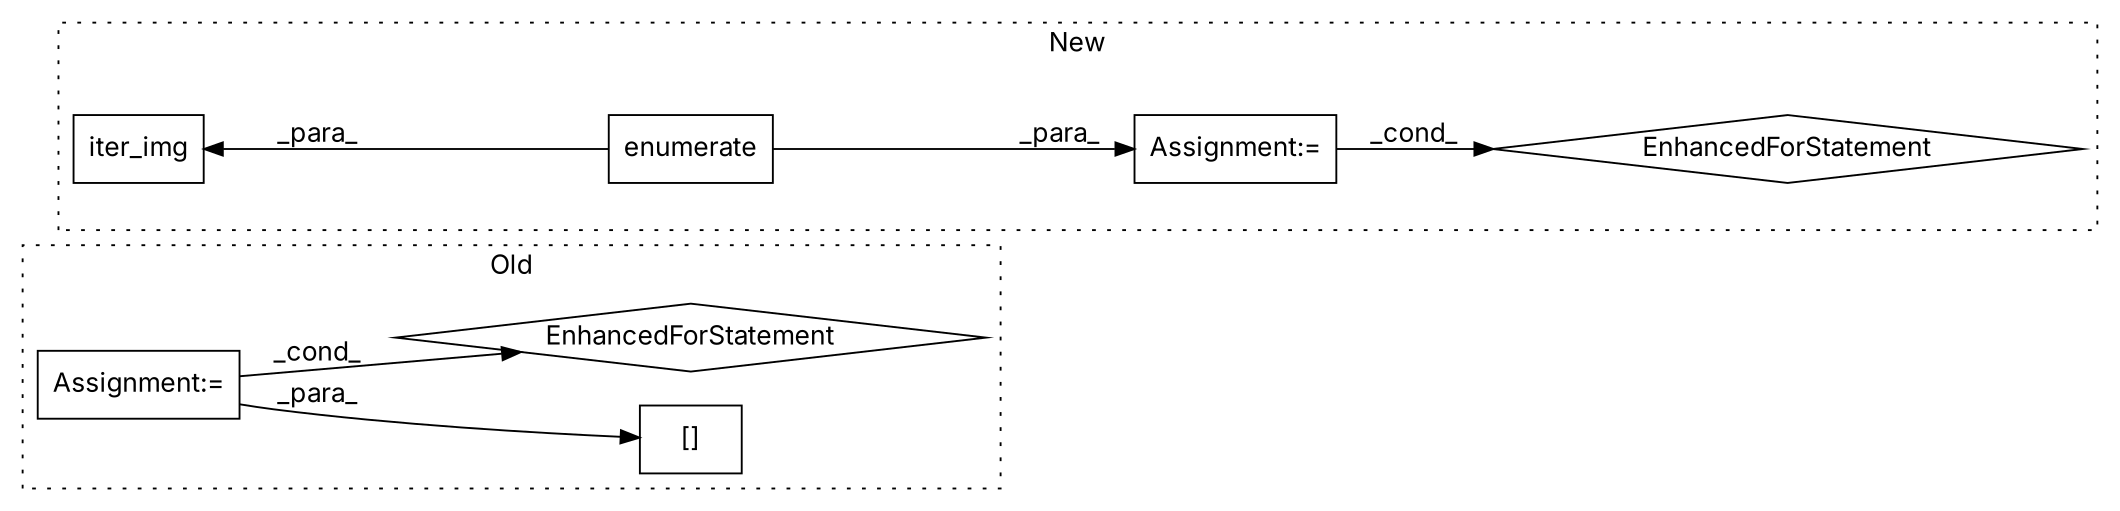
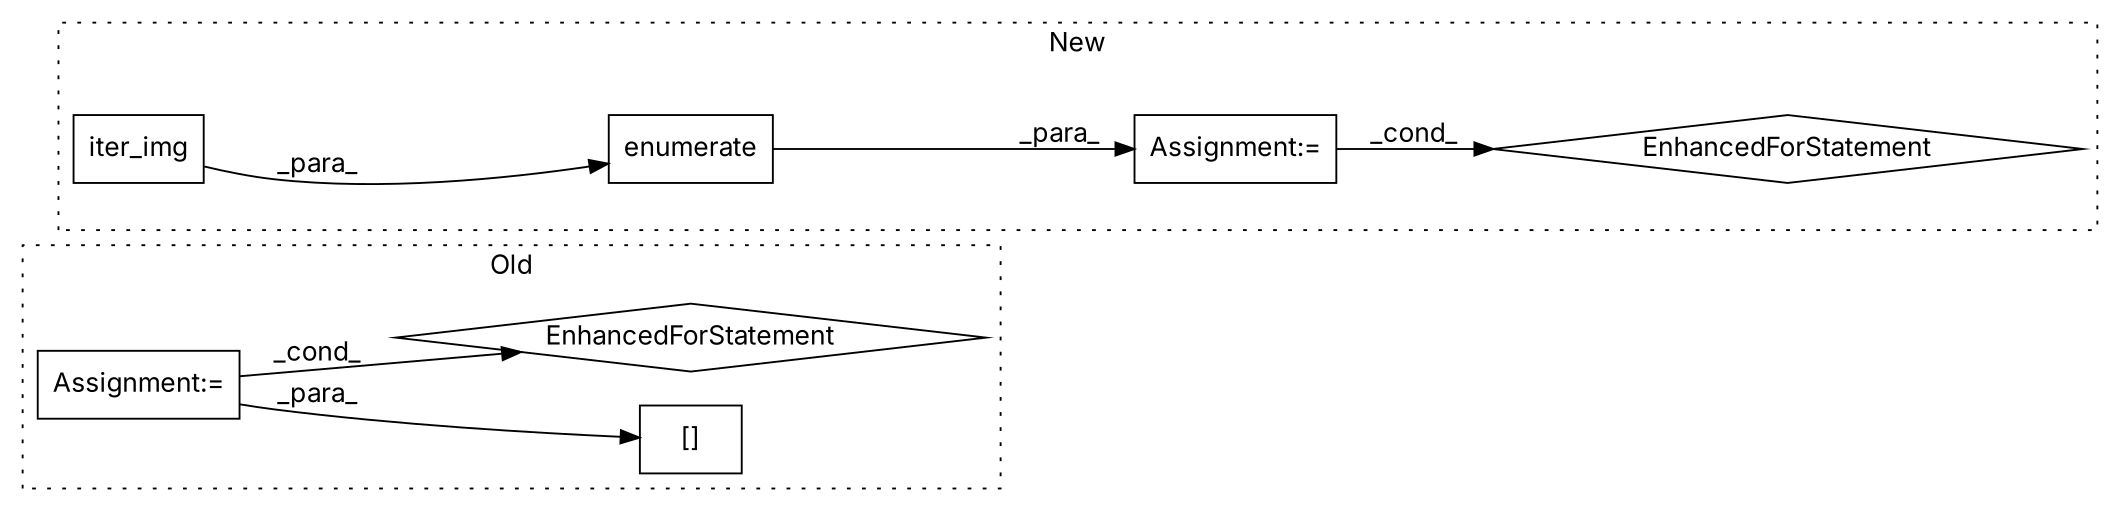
(416, 149) -> (397, 184)
